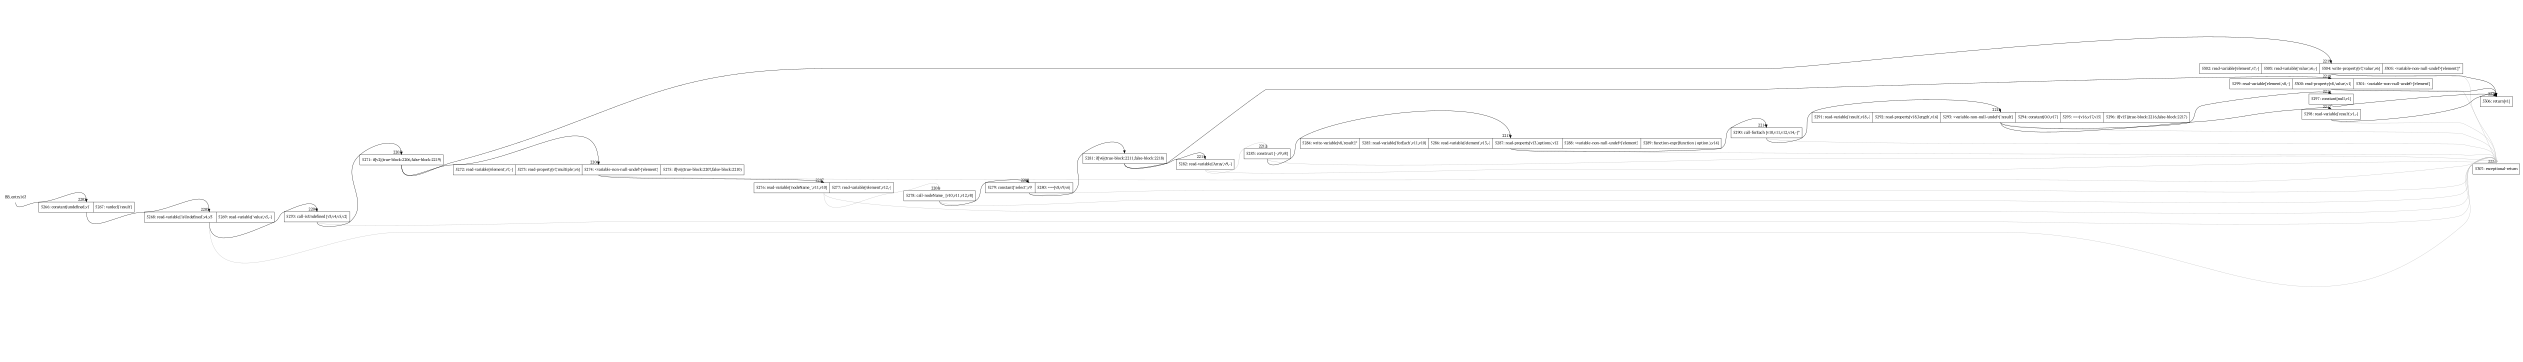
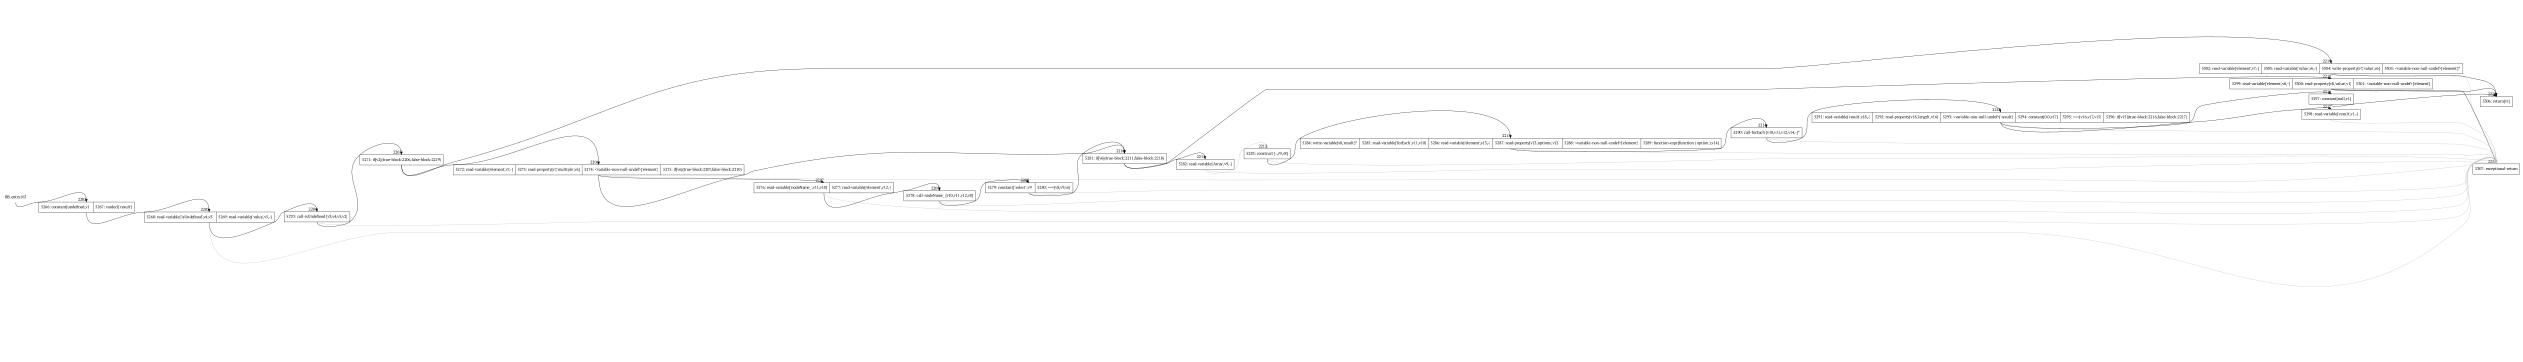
(2468, 99) -> (2468, 99)
(2415, 116) -> none
none -> (850, 155)
(878, 196) -> (878, 196)
